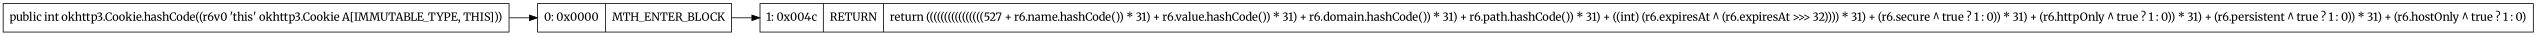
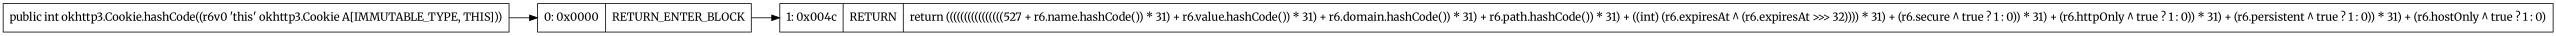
(669, 17) -> (678, 17)
